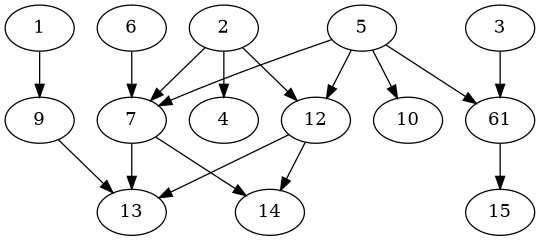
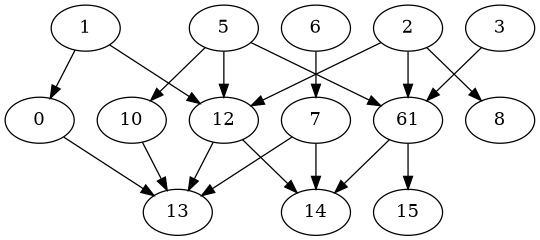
(251, 69) -> none
(183, 70) -> (408, 68)
none -> (150, 71)
(40, 120) -> (40, 120)
(224, 120) -> (500, 120)
none -> (152, 161)
none -> (367, 162)
